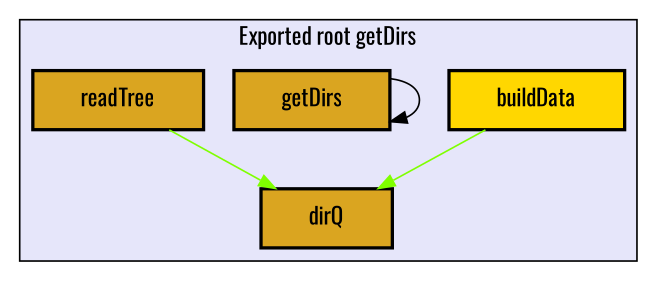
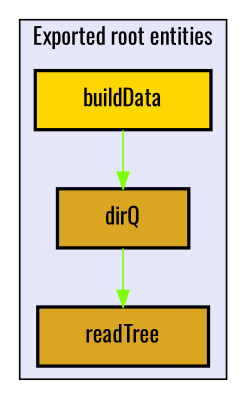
(328, 39) -> (123, 39)
(312, 100) -> none
(215, 155) -> (123, 269)
